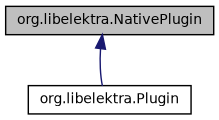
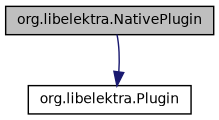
(100, 67) -> (119, 53)
